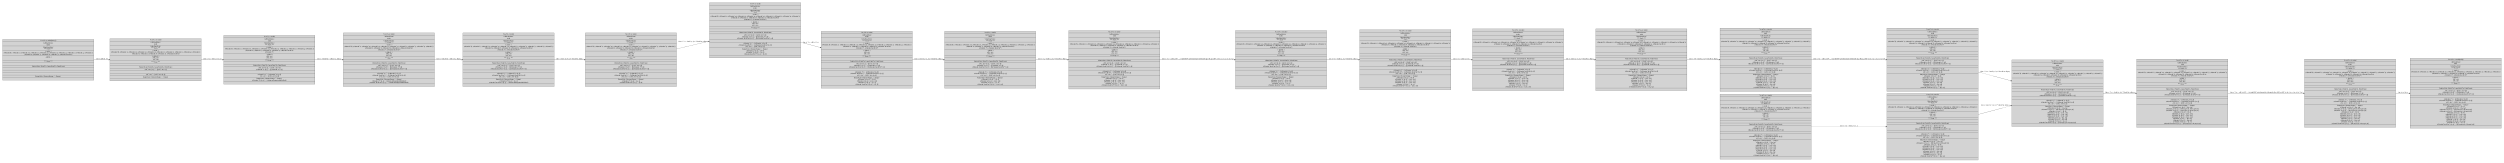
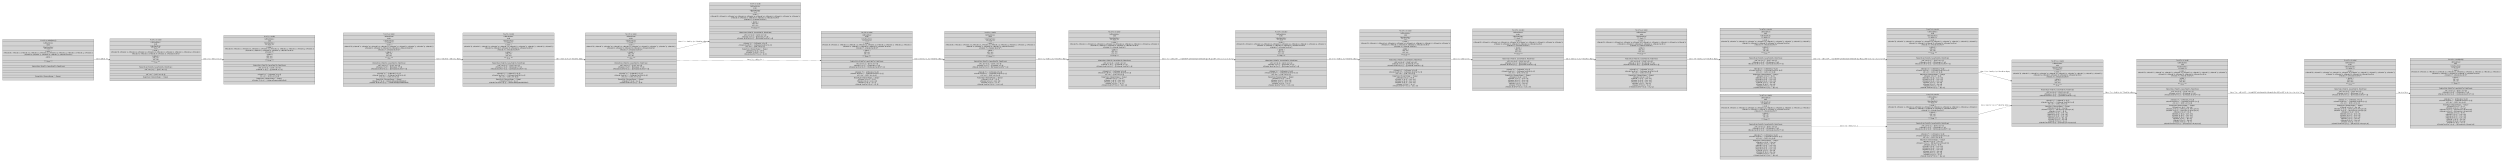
(810, 45) -> (748, 61)
(329, 60) -> none
